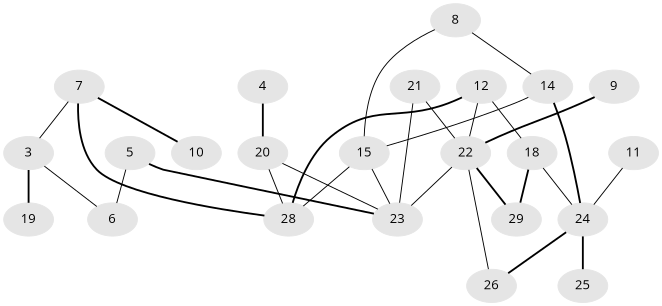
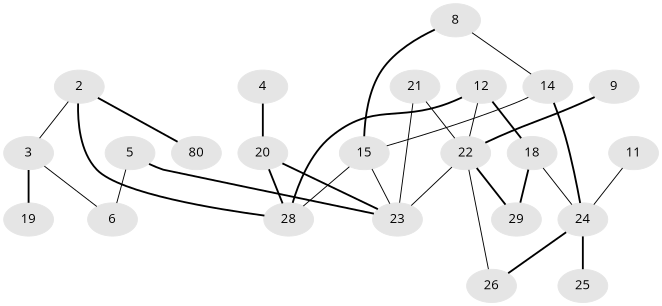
(381, 71) -> (381, 71)
(79, 87) -> (79, 87)
(507, 120) -> (507, 120)
(196, 153) -> (196, 153)
(276, 186) -> (276, 186)
(335, 189) -> (335, 189)
